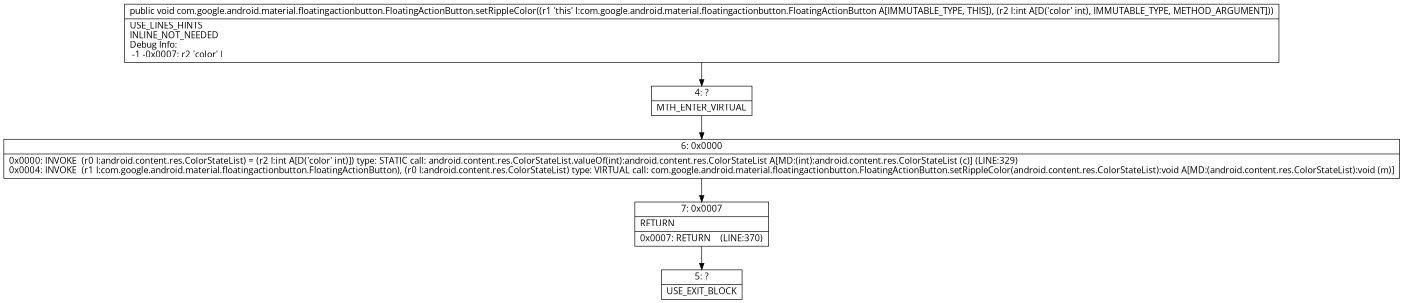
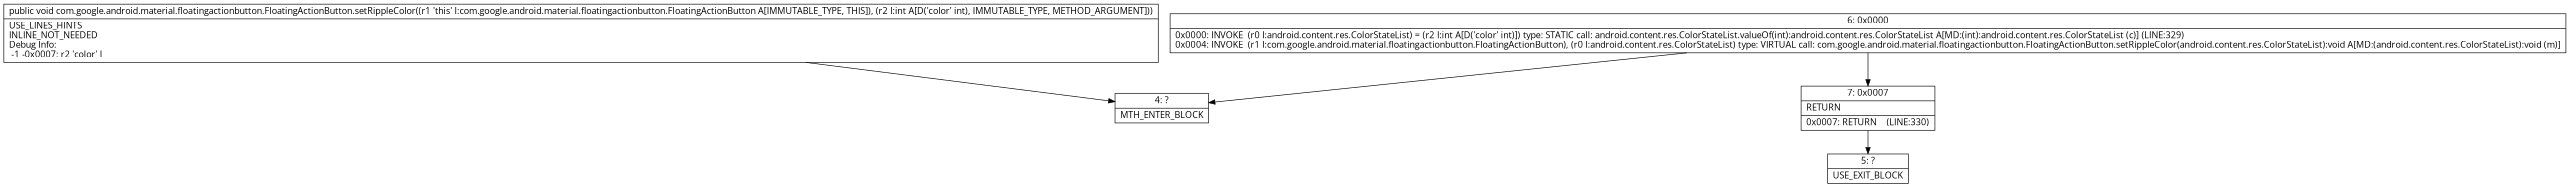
(702, 108) -> (1162, 115)
(702, 124) -> (1451, 77)
(702, 239) -> (1868, 123)
